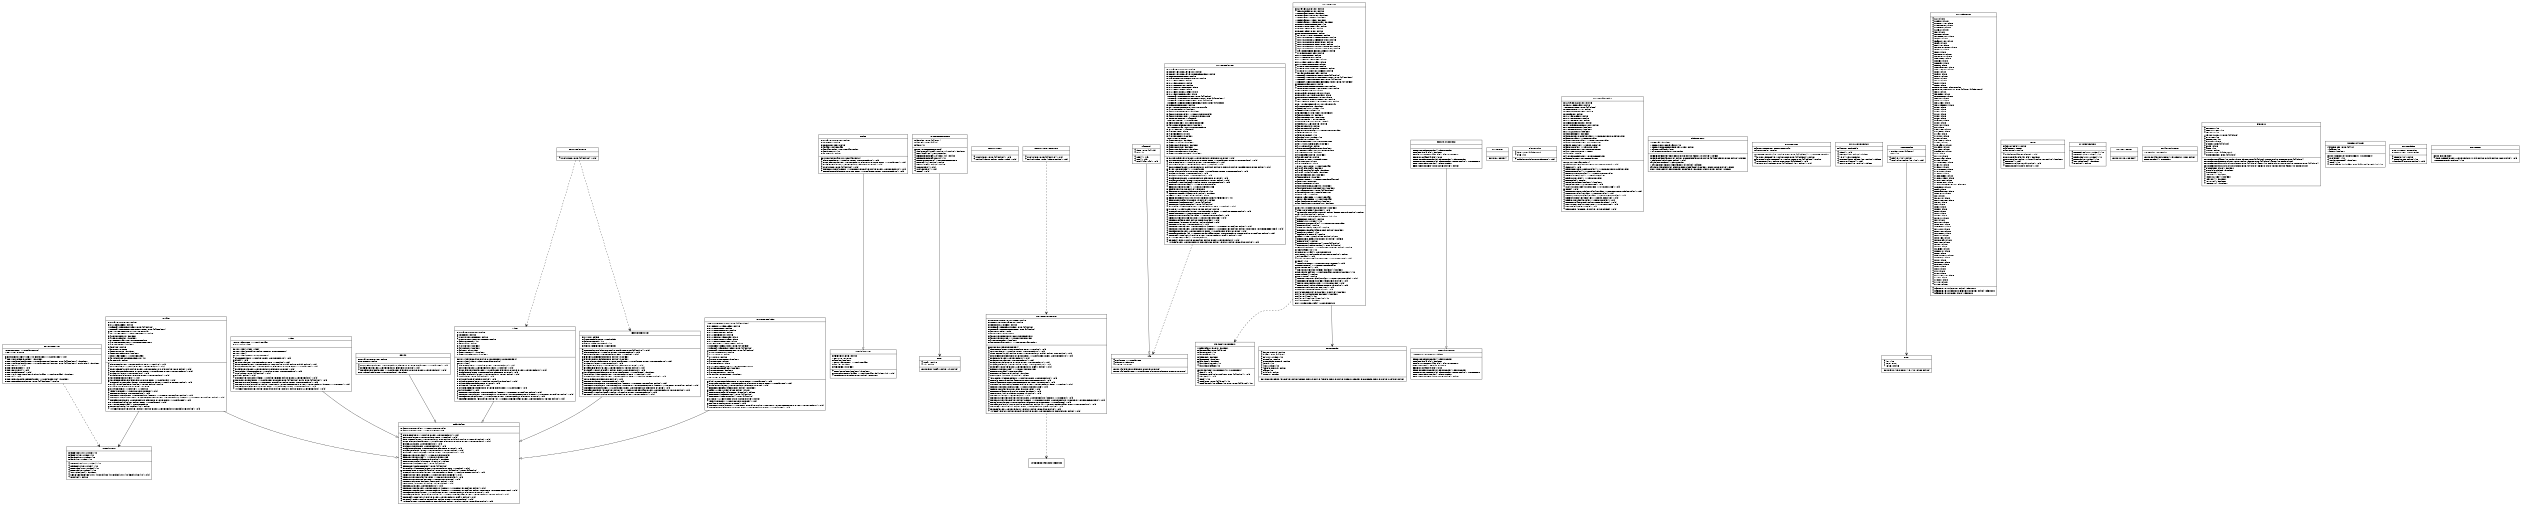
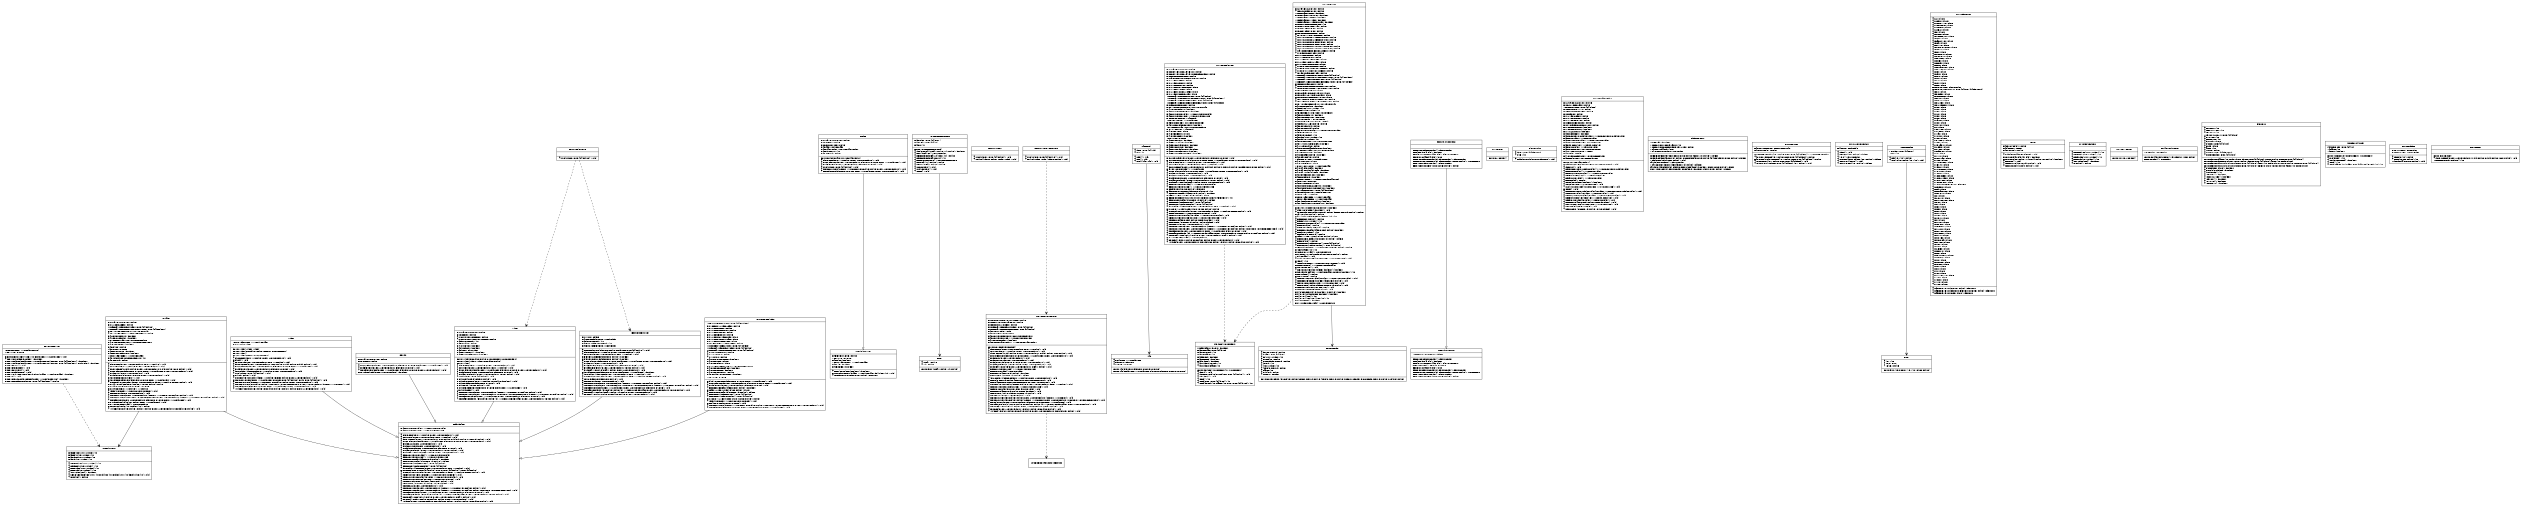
(1148, 258) -> (1148, 258)
(1173, 298) -> (1225, 292)
(1003, 347) -> (1002, 347)
